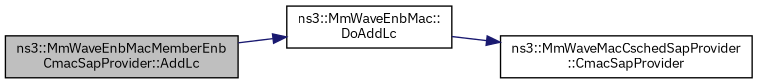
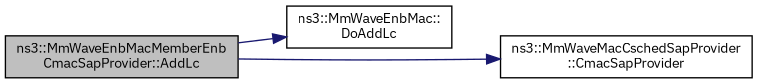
(469, 39) -> (362, 60)
